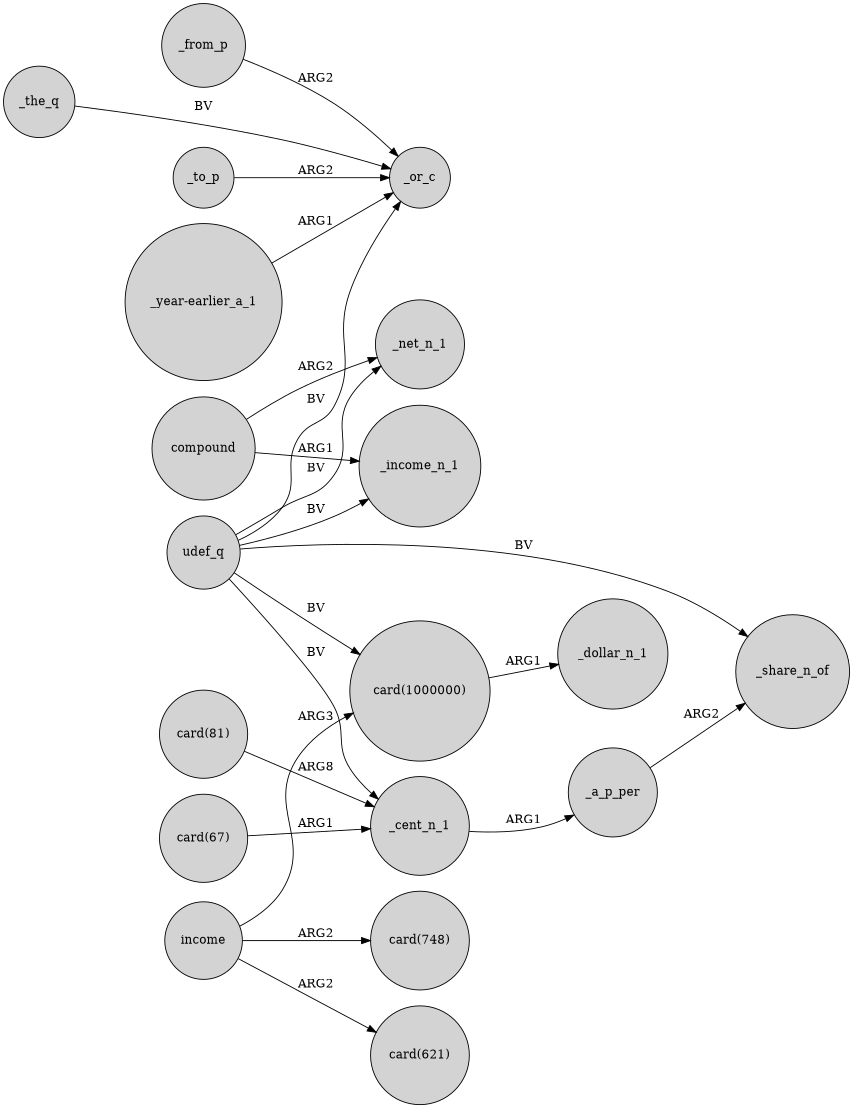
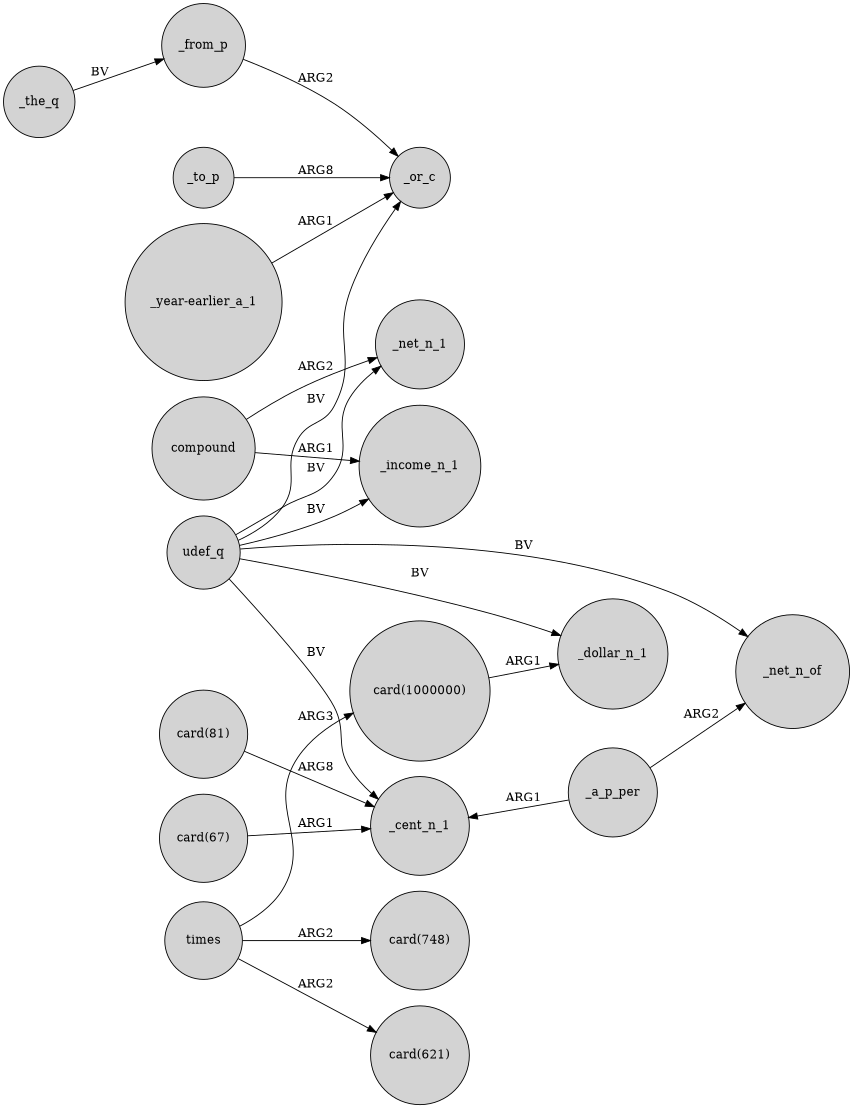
(230, 130) -> (114, 76)
(316, 171) -> (316, 171)
(293, 612) -> (397, 591)
(793, 672) -> (793, 672)
(518, 831) -> (523, 808)
(204, 941) -> (204, 941)
